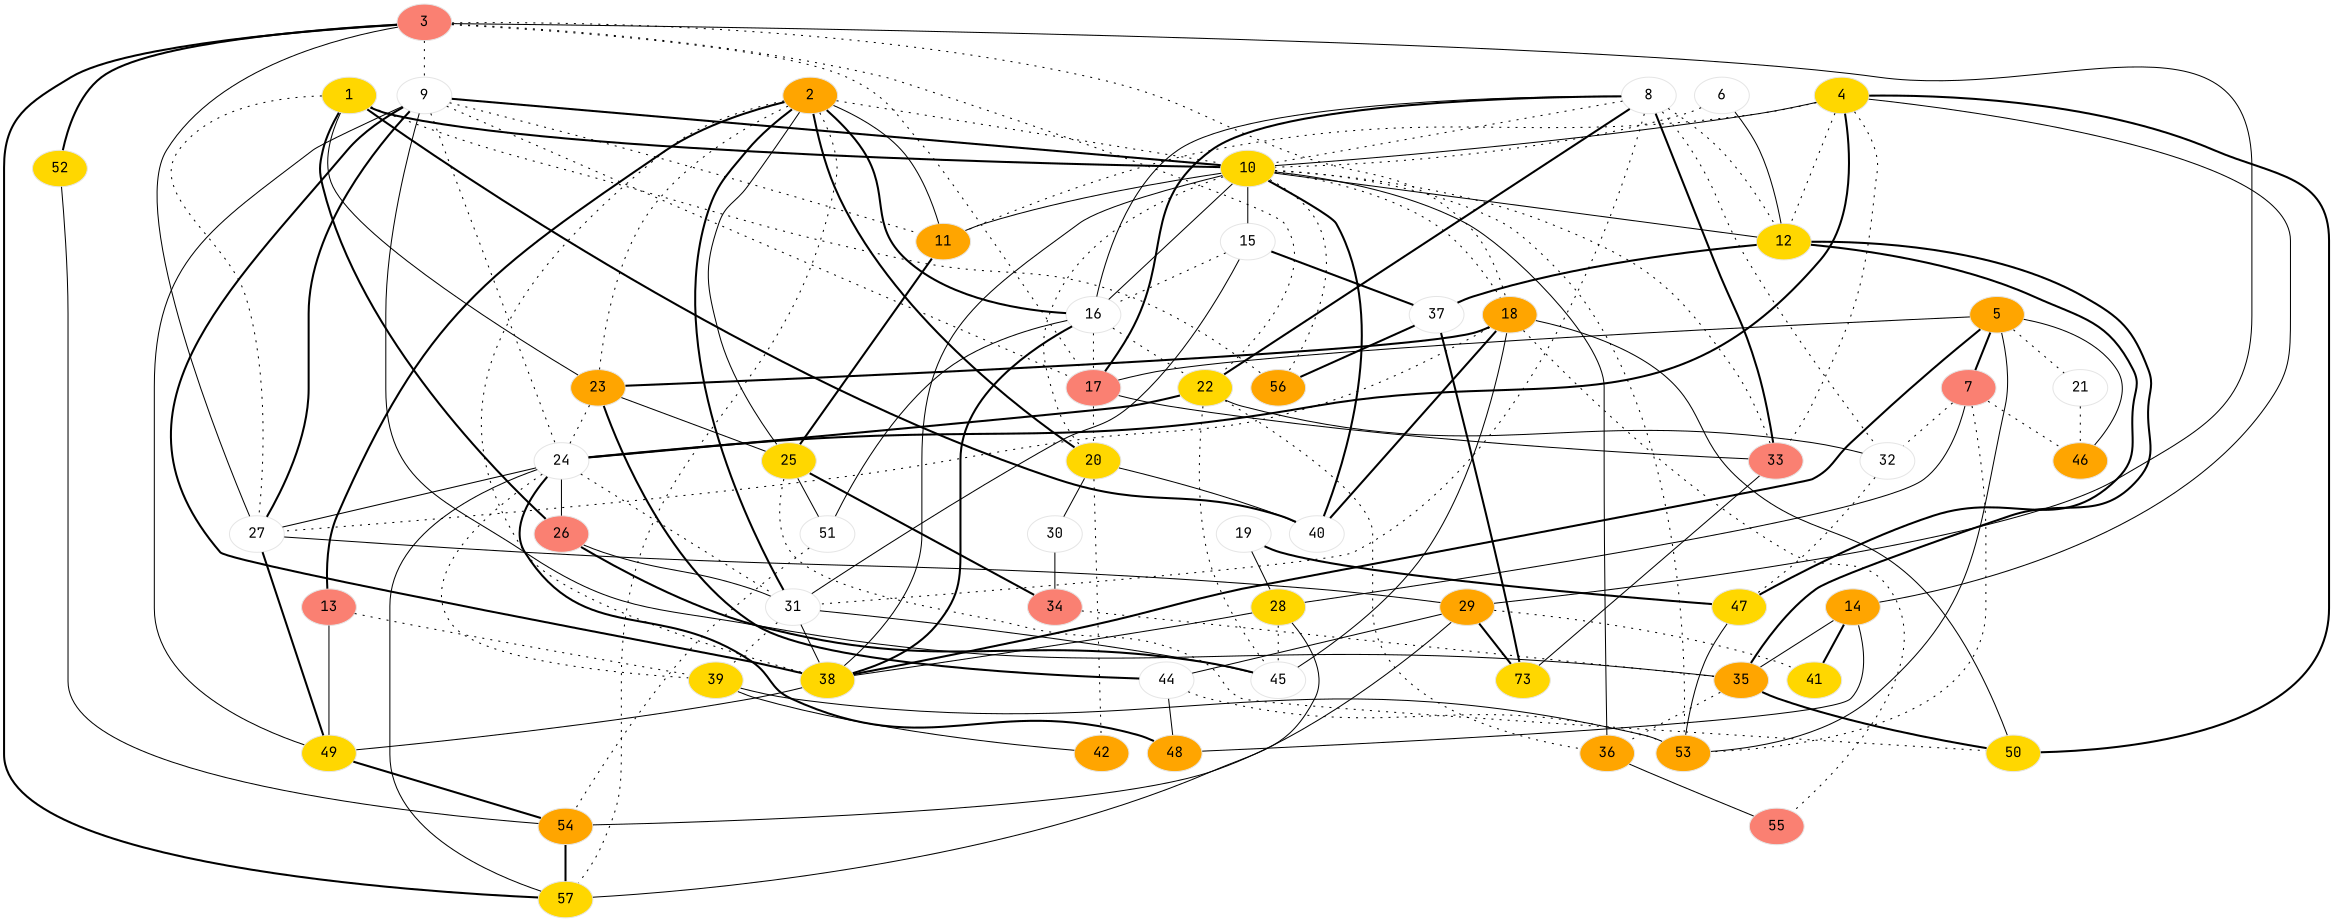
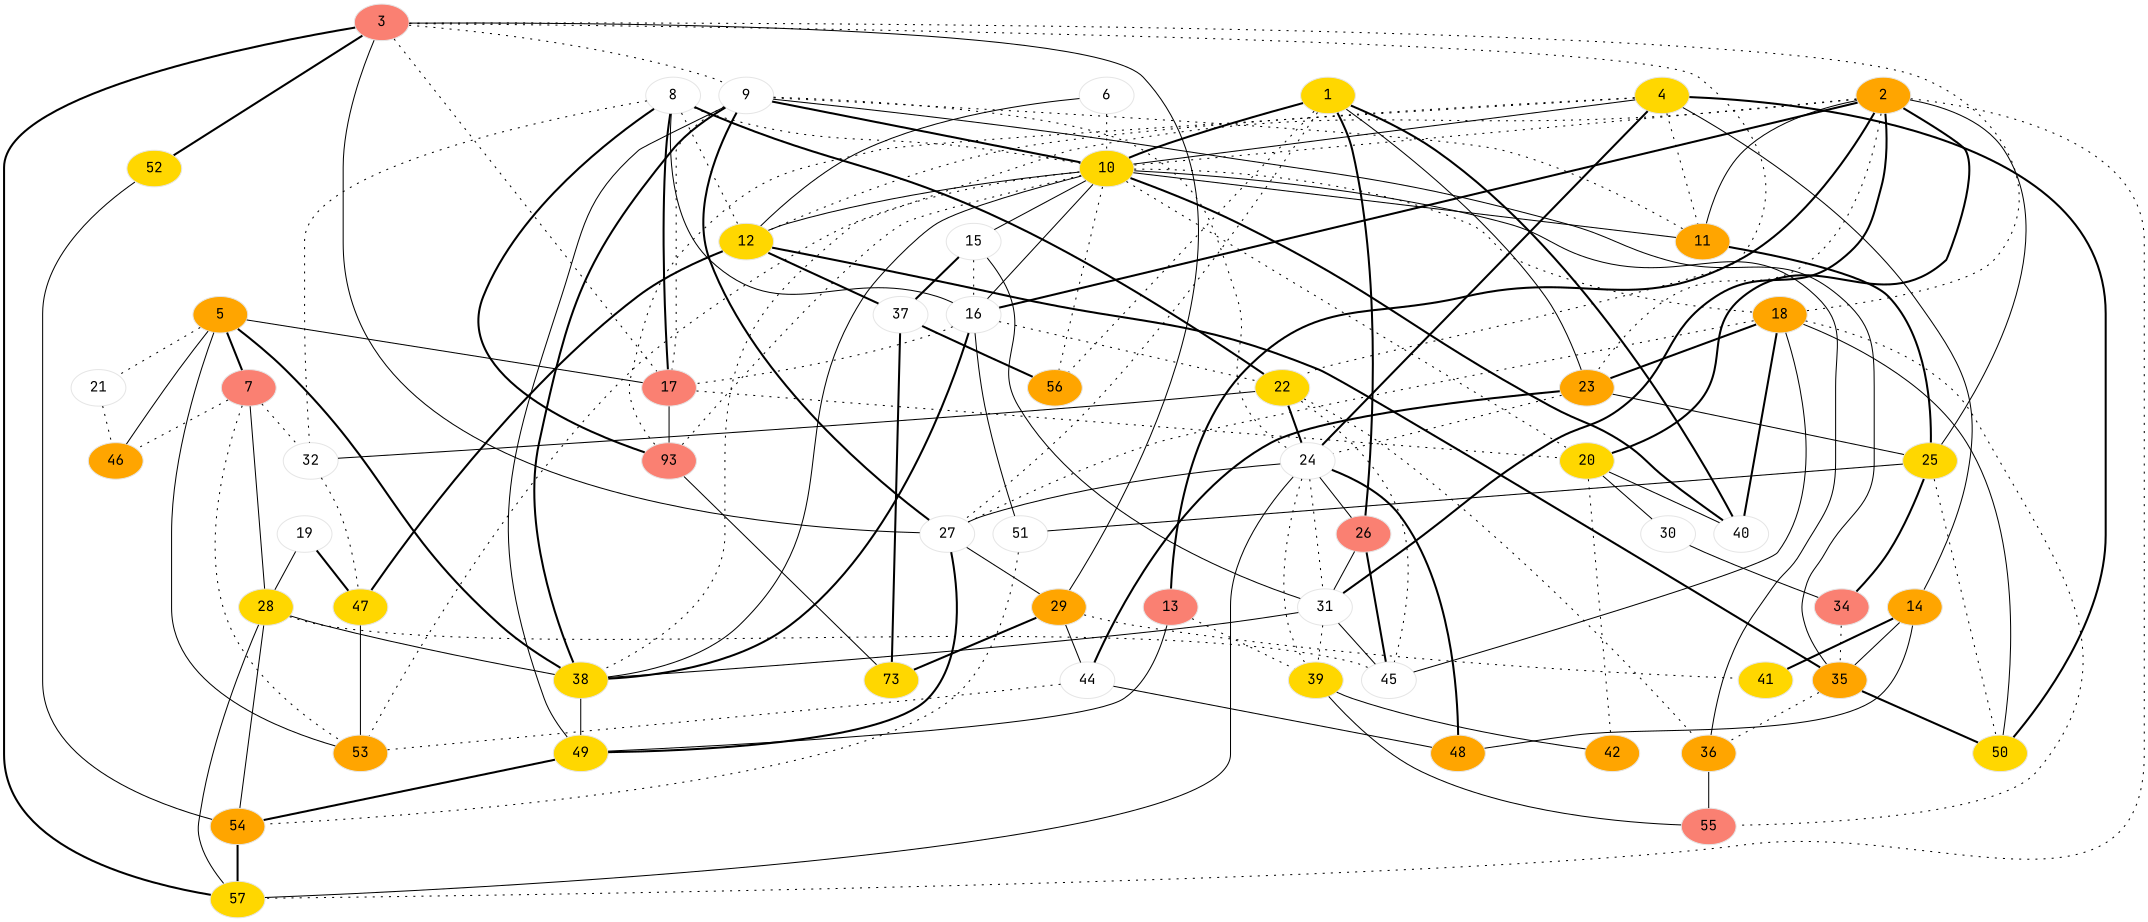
(1776, 461) -> (669, 461)
(1355, 551) -> none
(1202, 705) -> (1490, 797)
(1045, 800) -> (251, 721)
